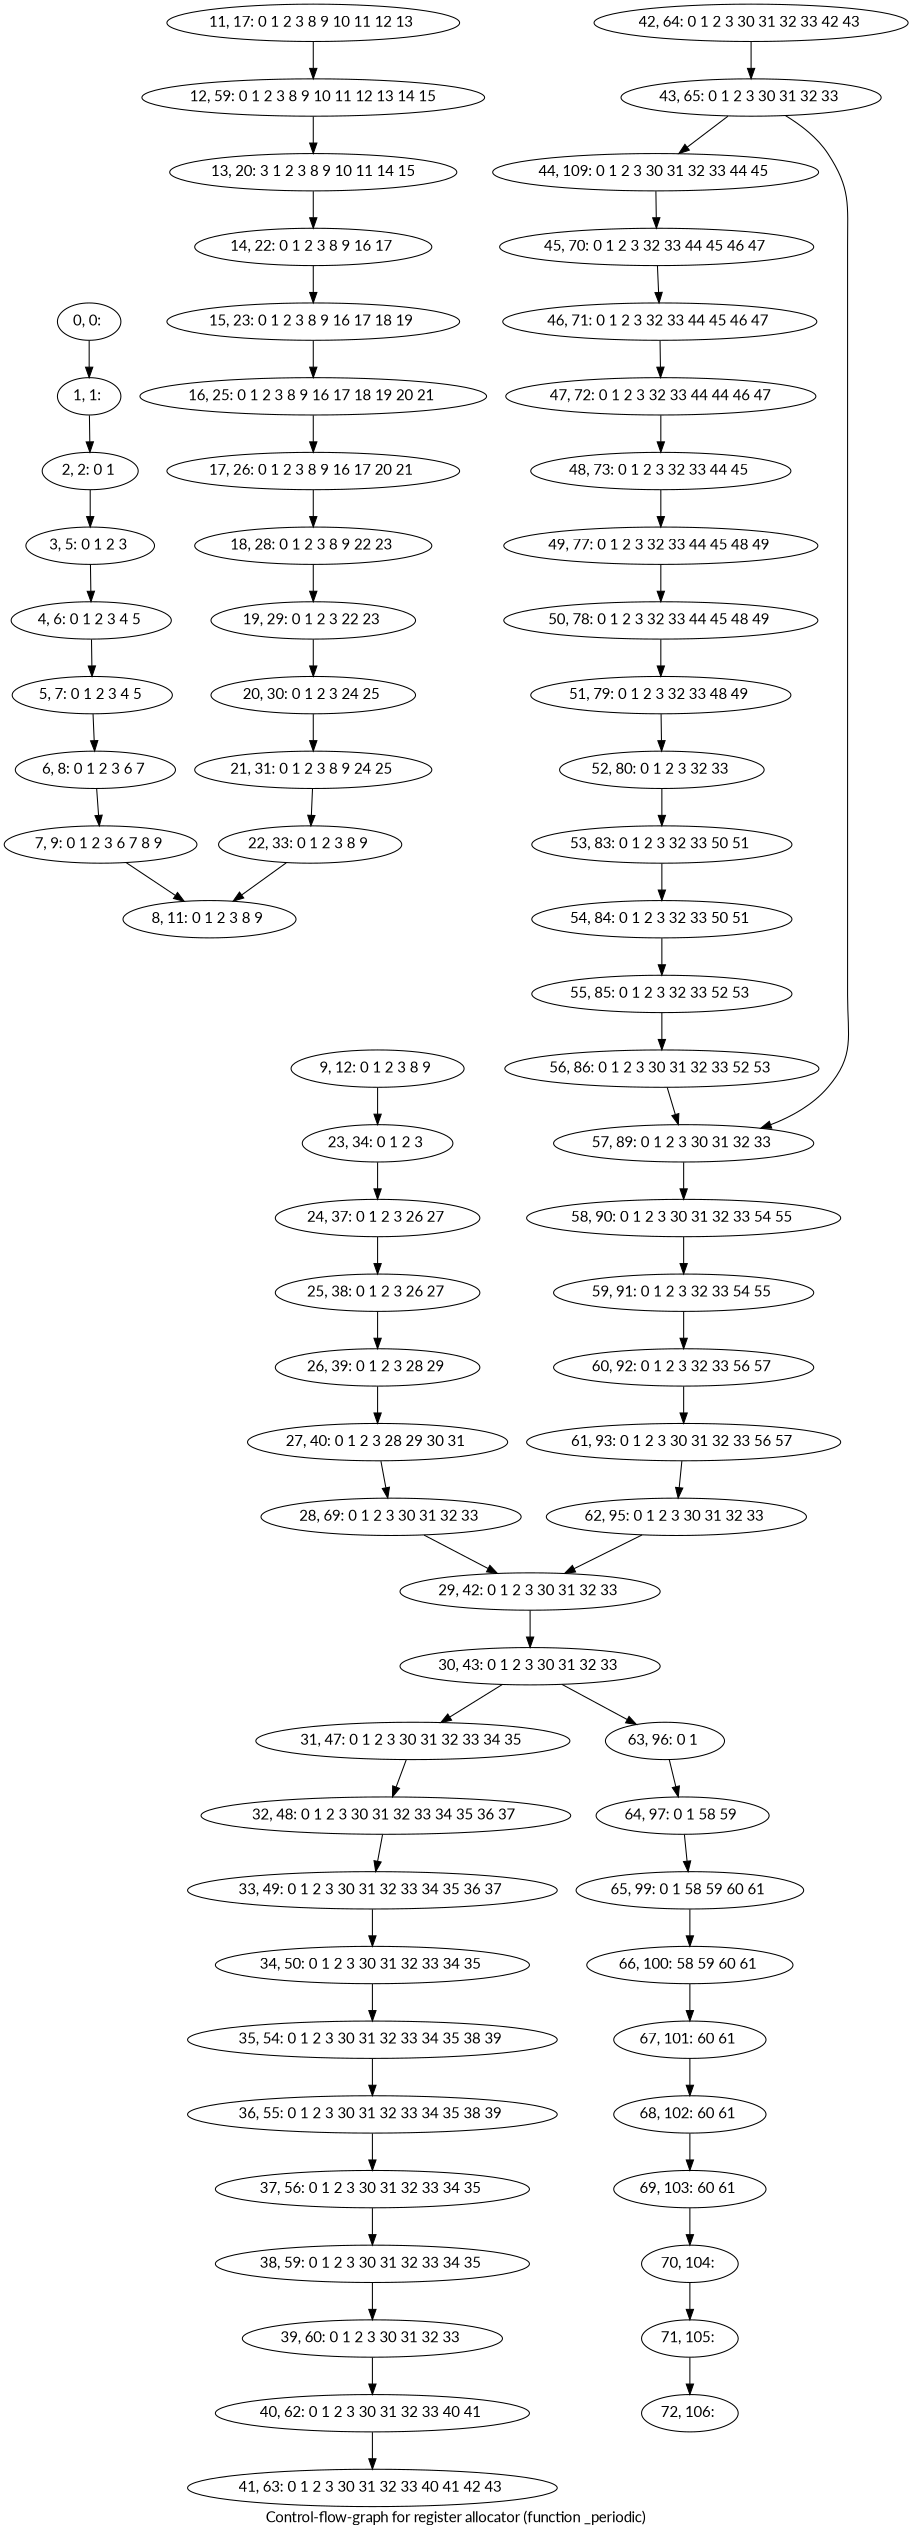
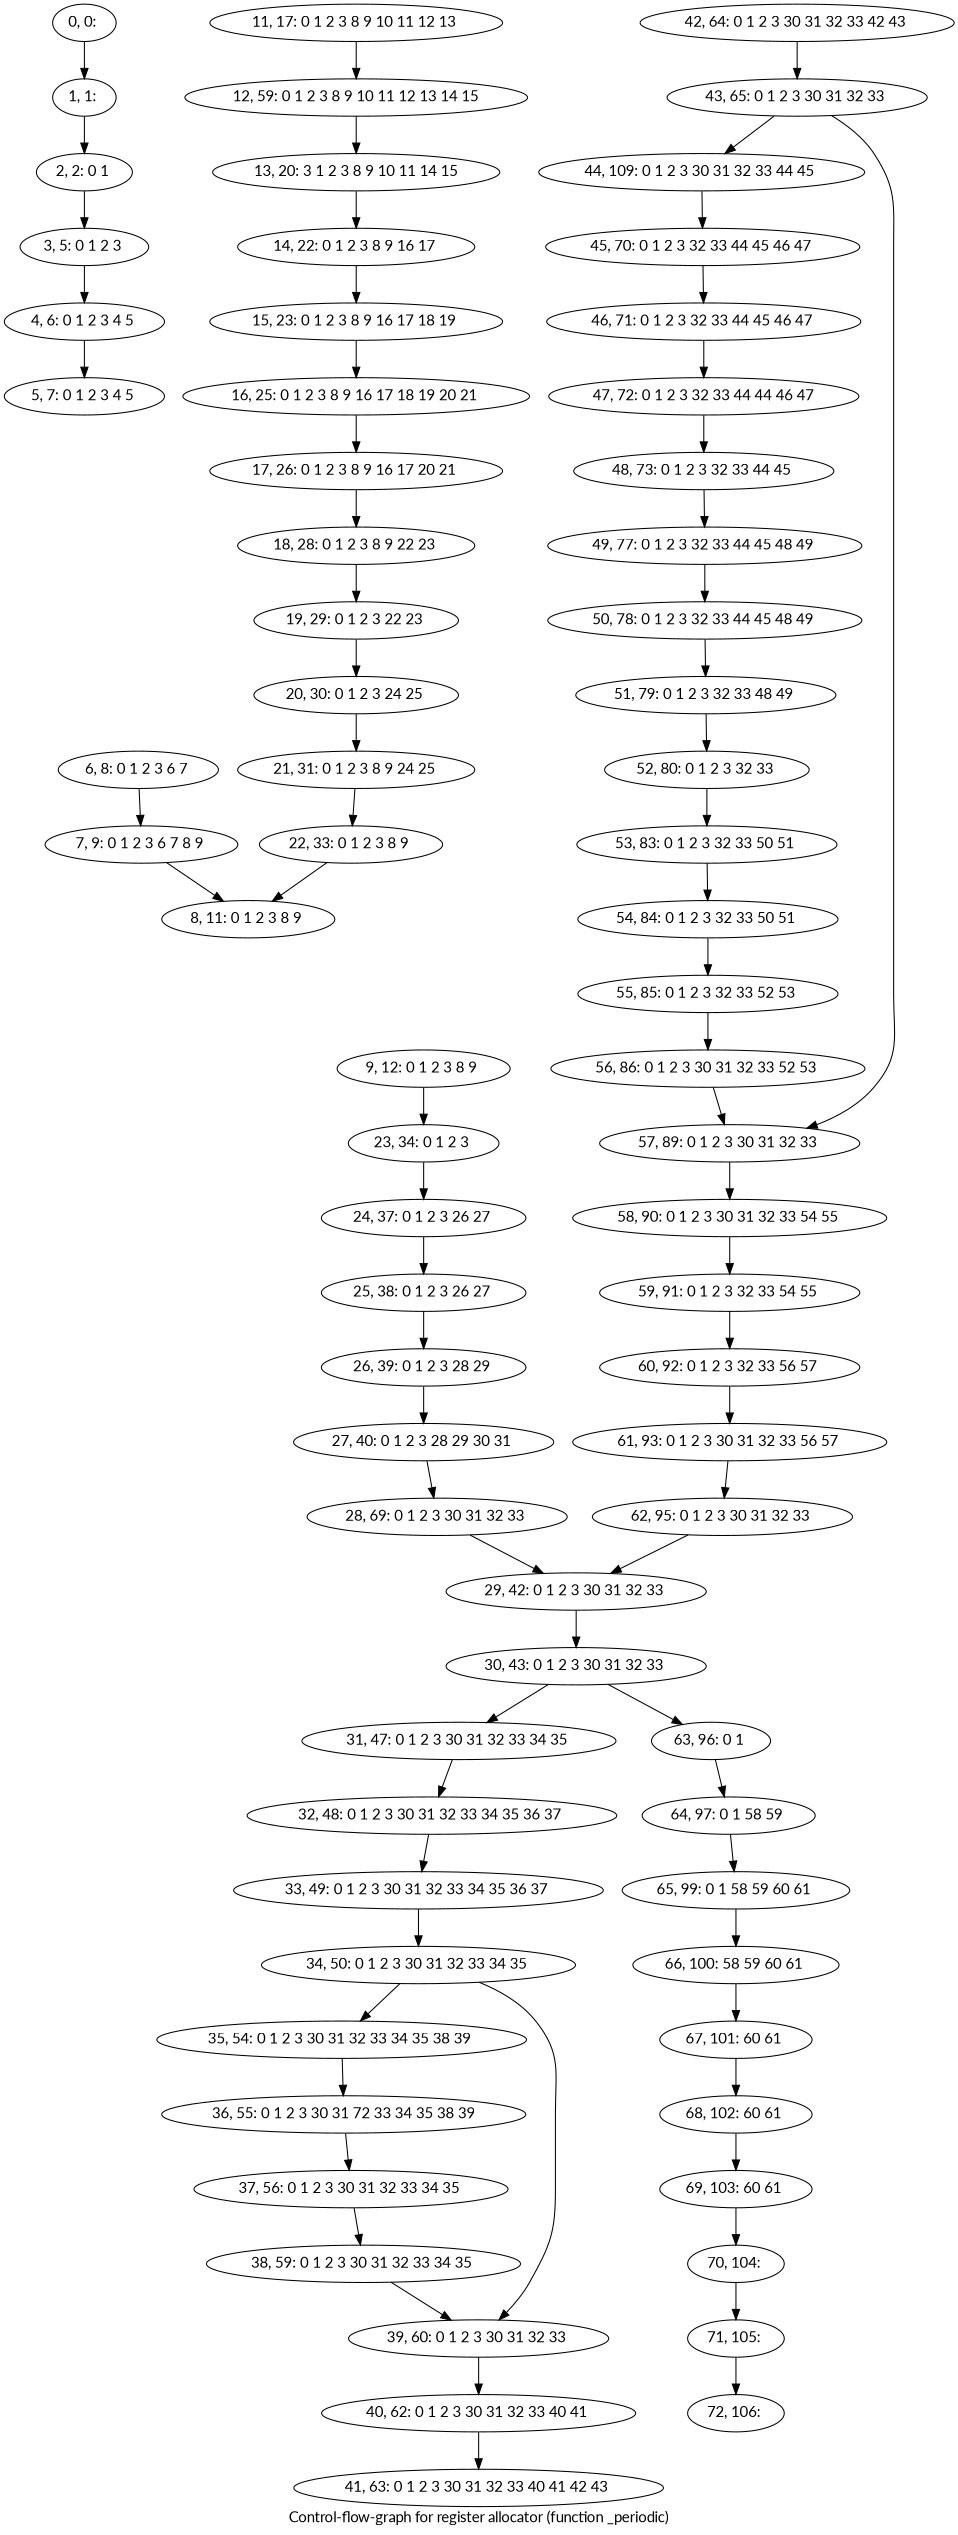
(94, 727) -> none
(372, 2114) -> (344, 2114)
none -> (555, 2136)
